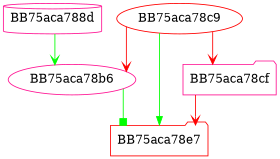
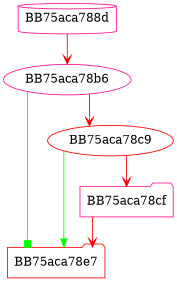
(55, 45) -> (67, 45)
(126, 45) -> (89, 106)
